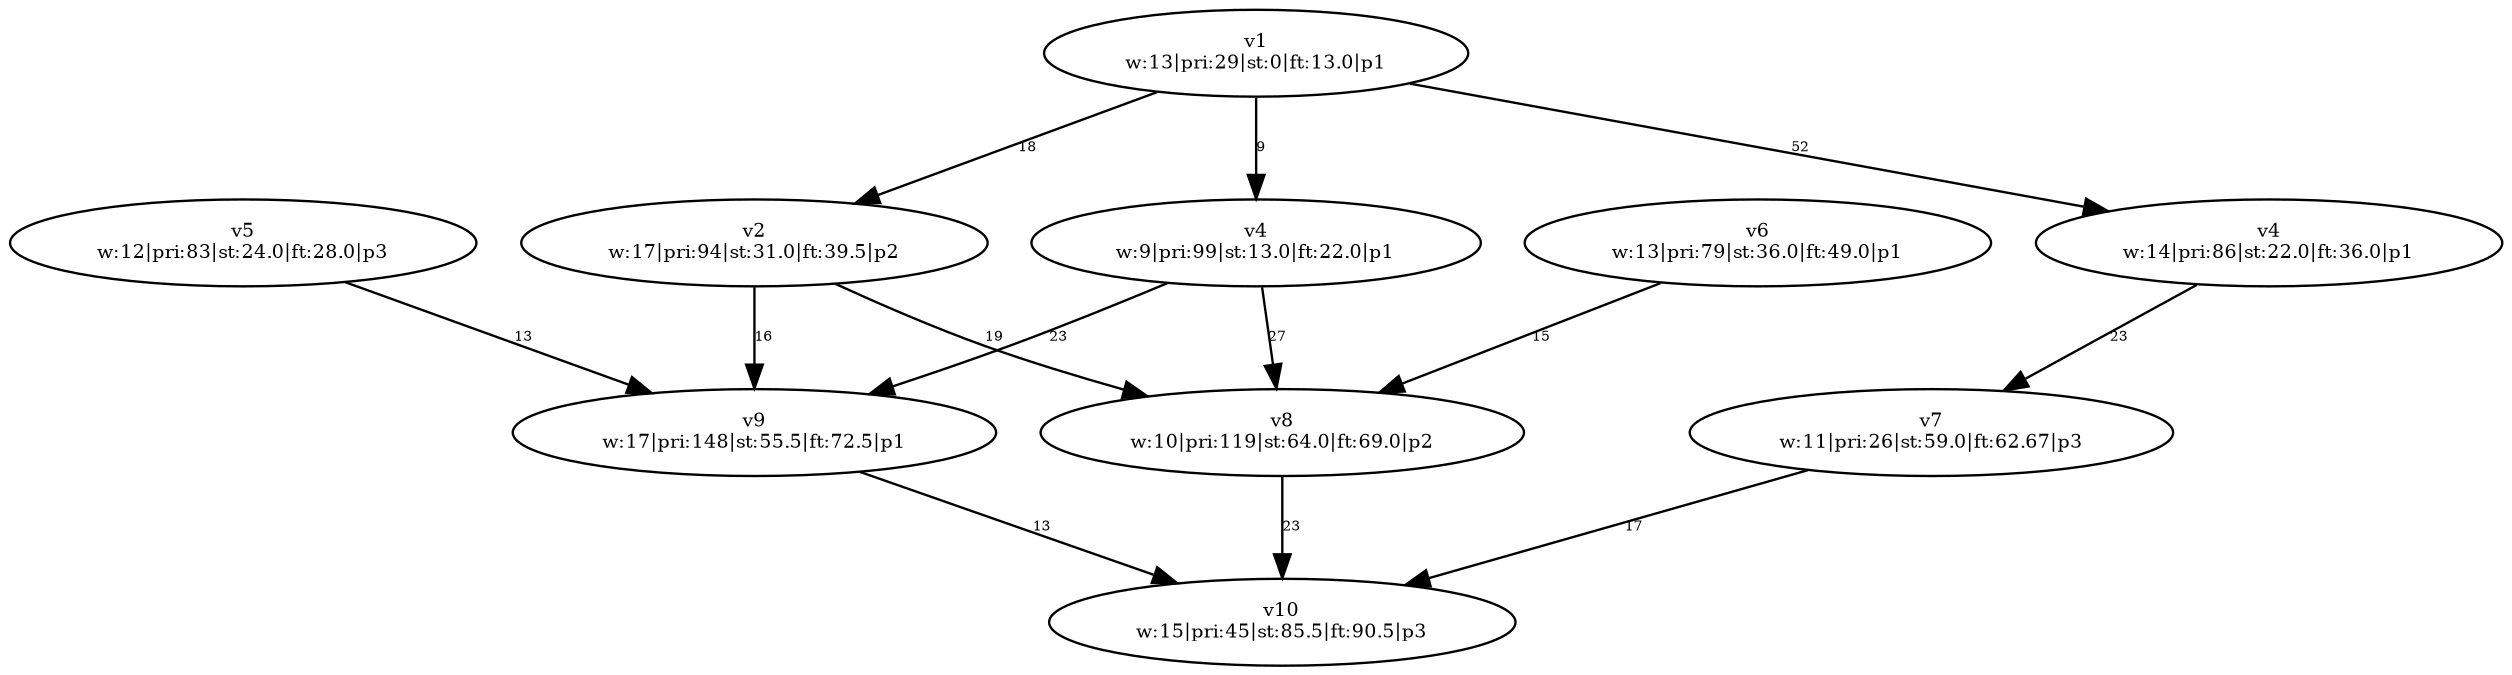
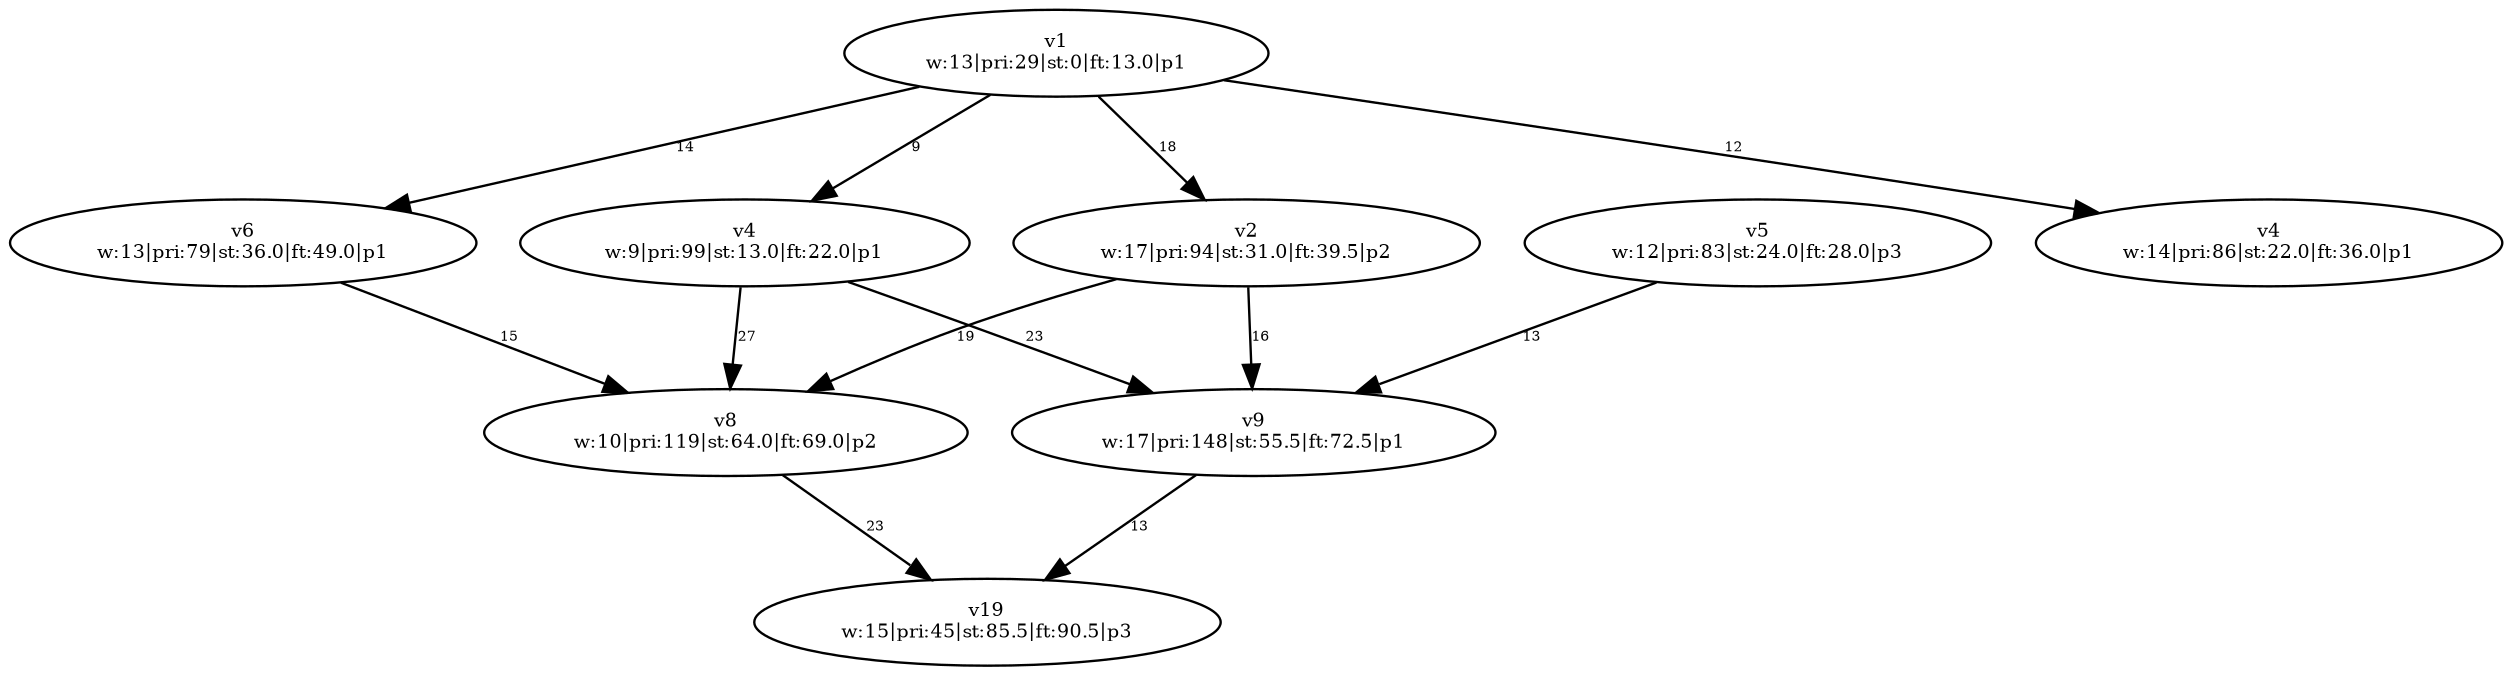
none -> (664, 145)
(1801, 148) -> (1734, 148)
(1931, 433) -> none
(1282, 622) -> (987, 622)
